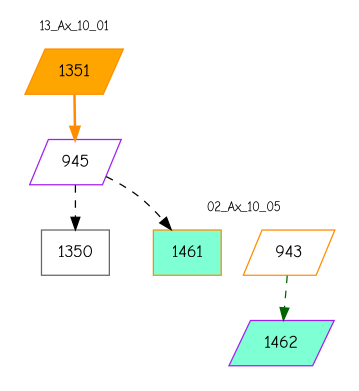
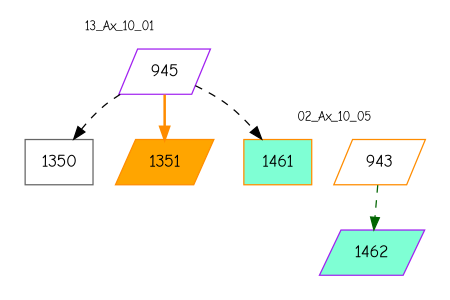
(75, 111) -> (165, 111)
